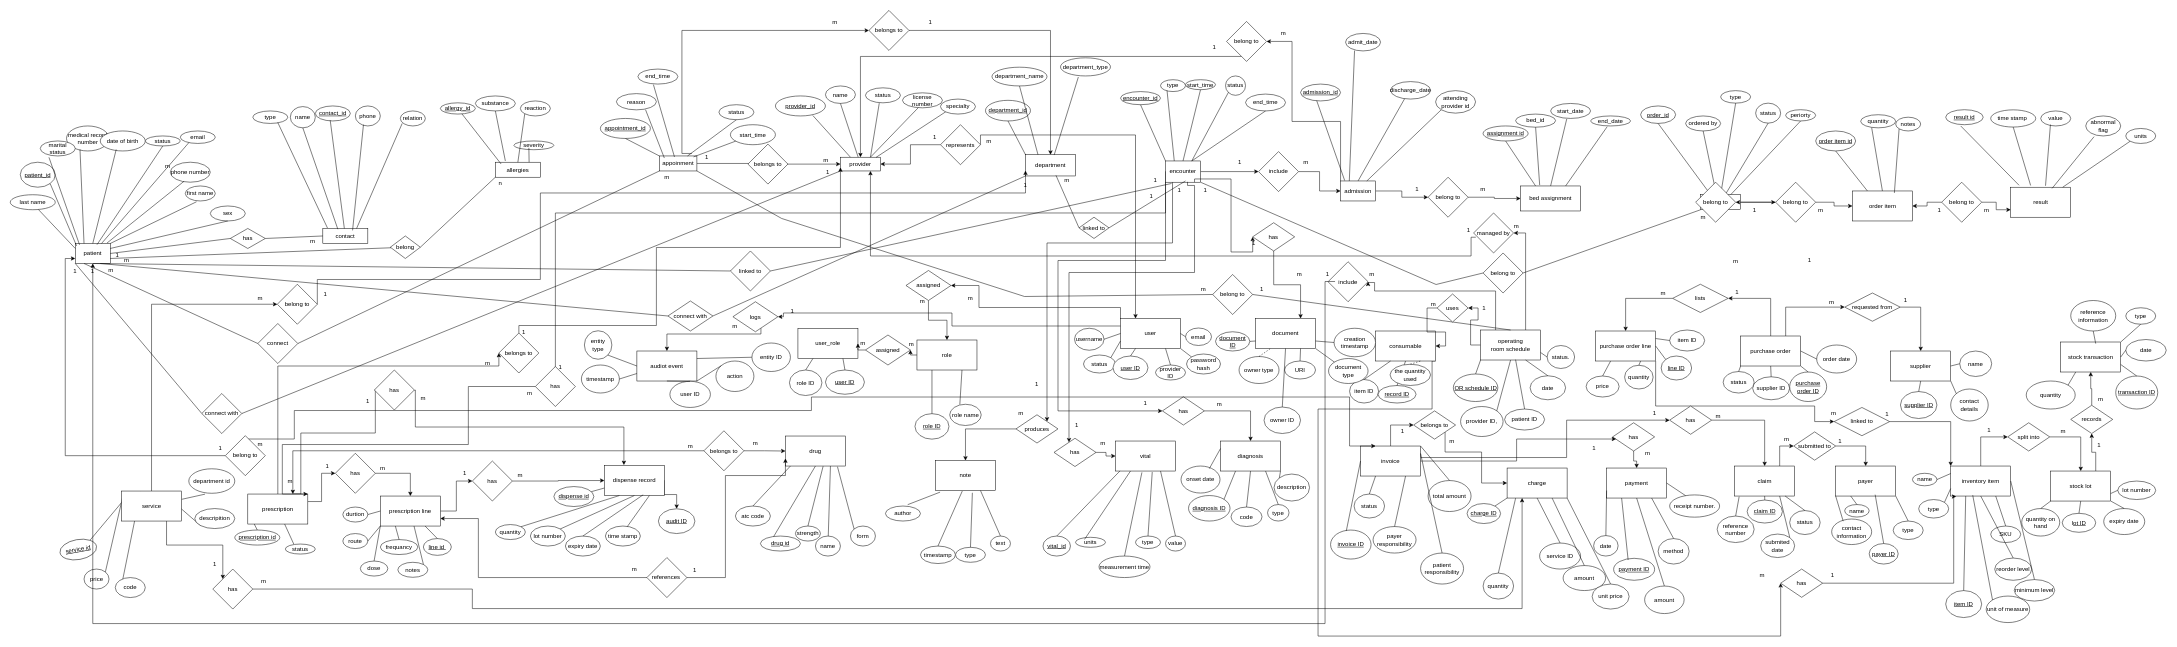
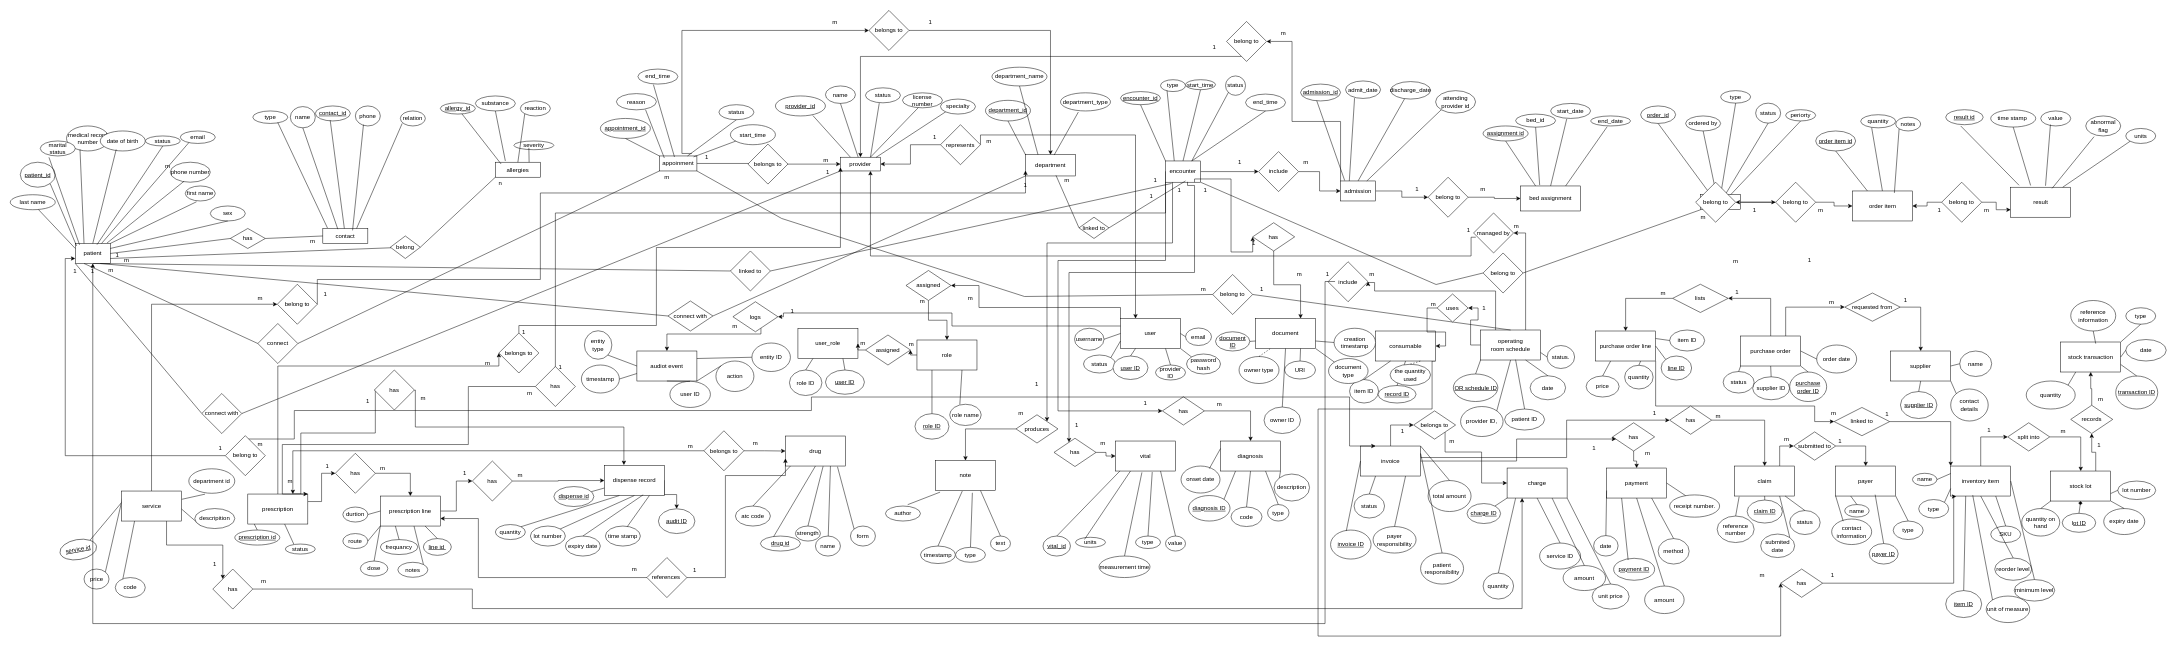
(1363, 42) -> (1363, 90)
(1085, 67) -> (1085, 102)
(2080, 503) -> (2080, 505)
